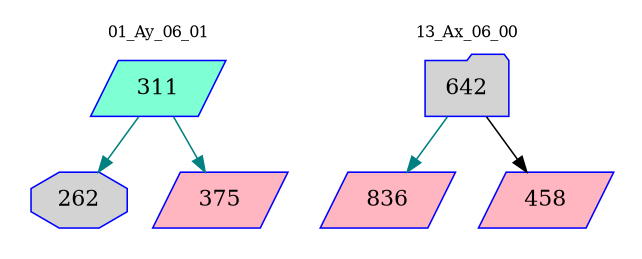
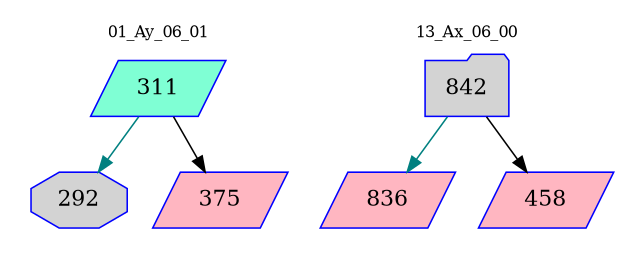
(467, 88) -> (467, 88)
(185, 138) -> (185, 138)
(79, 200) -> (79, 200)
